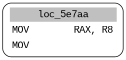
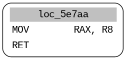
(43, 46) -> (43, 46)
